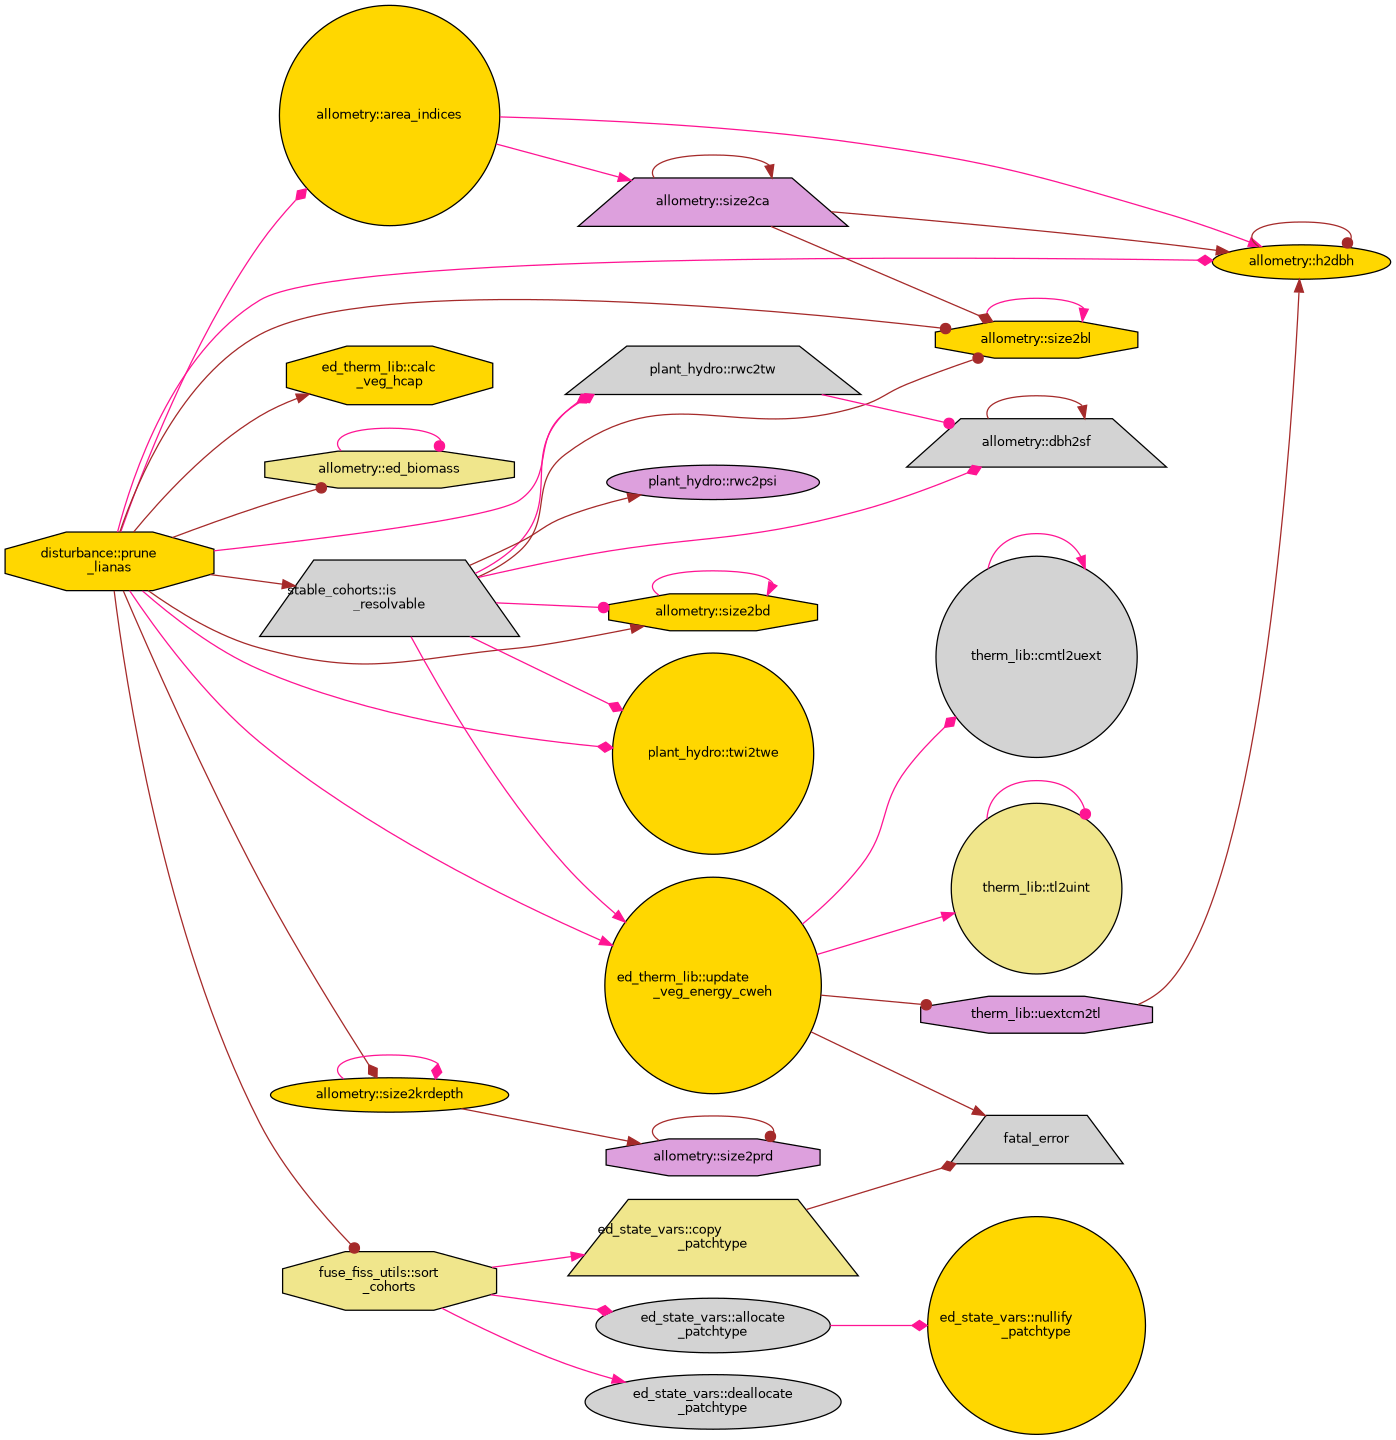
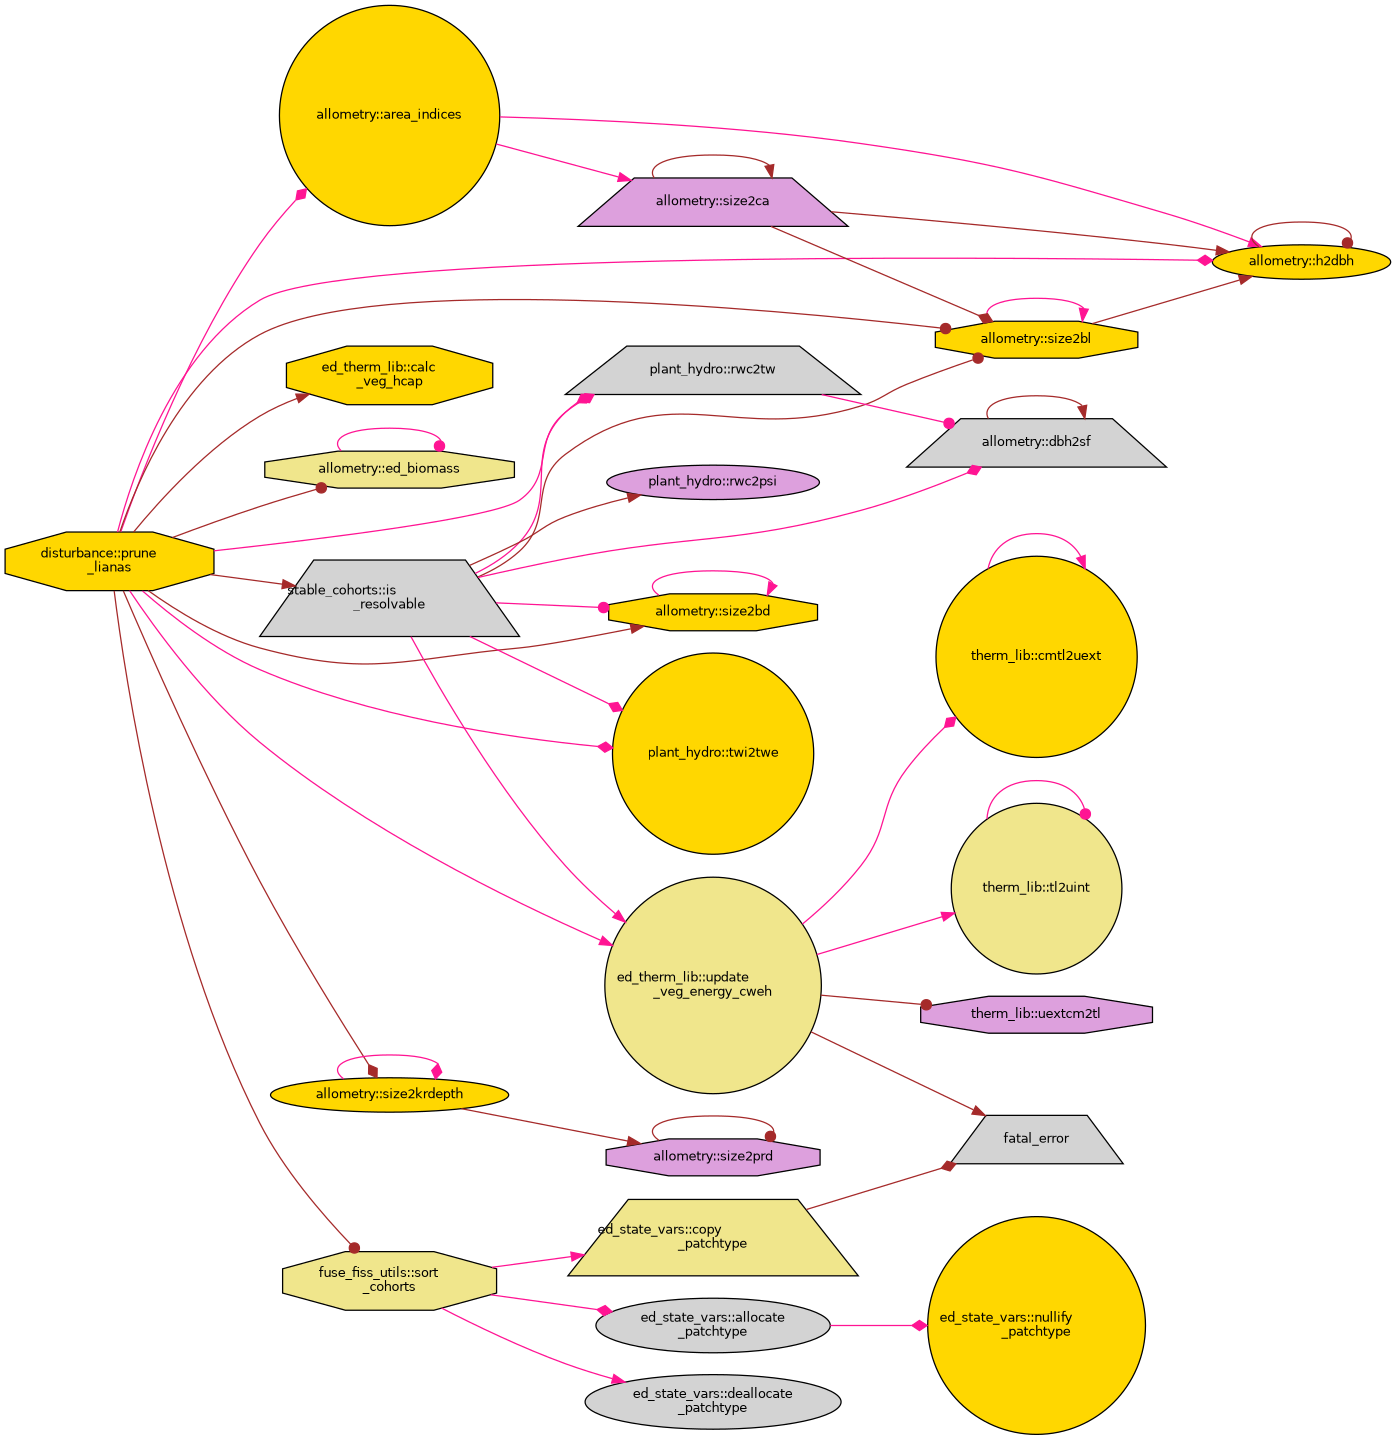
(1037, 657) -> (1037, 657)
(1264, 664) -> (1166, 302)
(713, 985) -> (713, 985)
